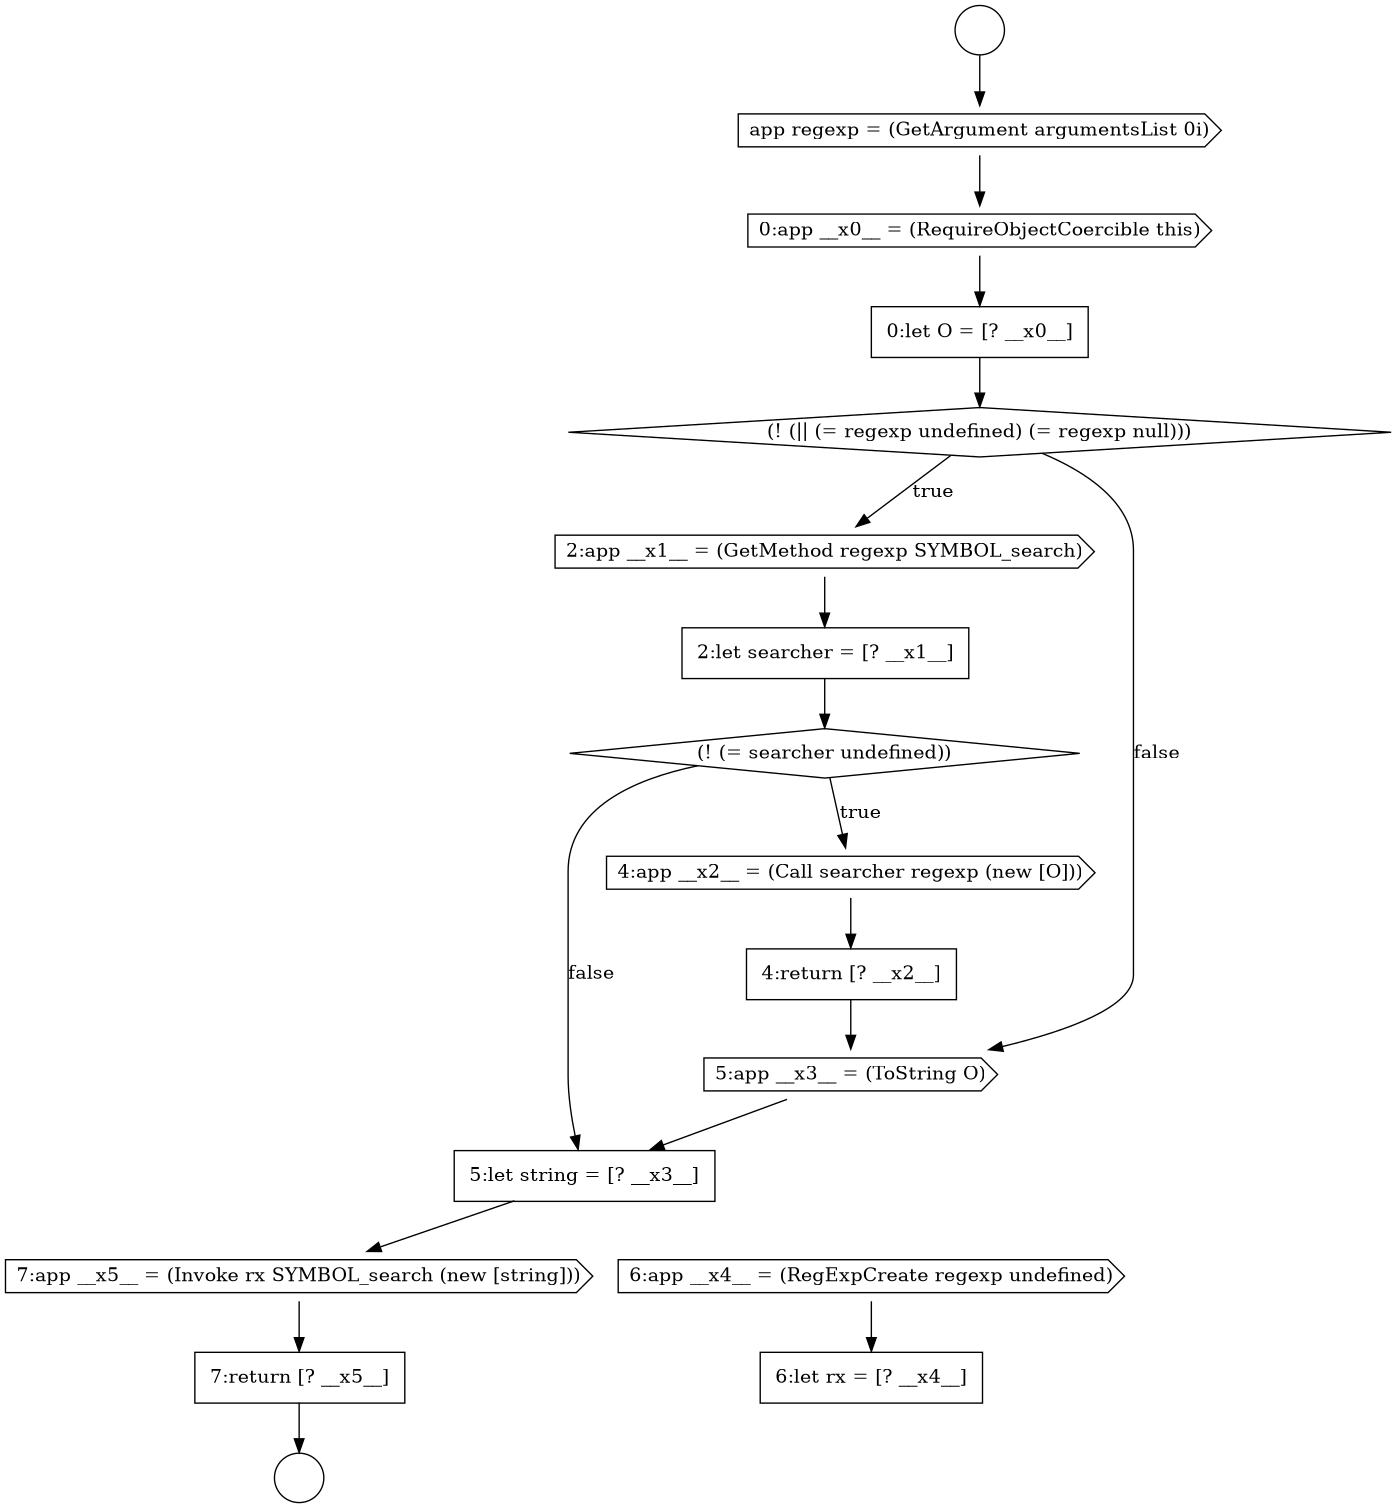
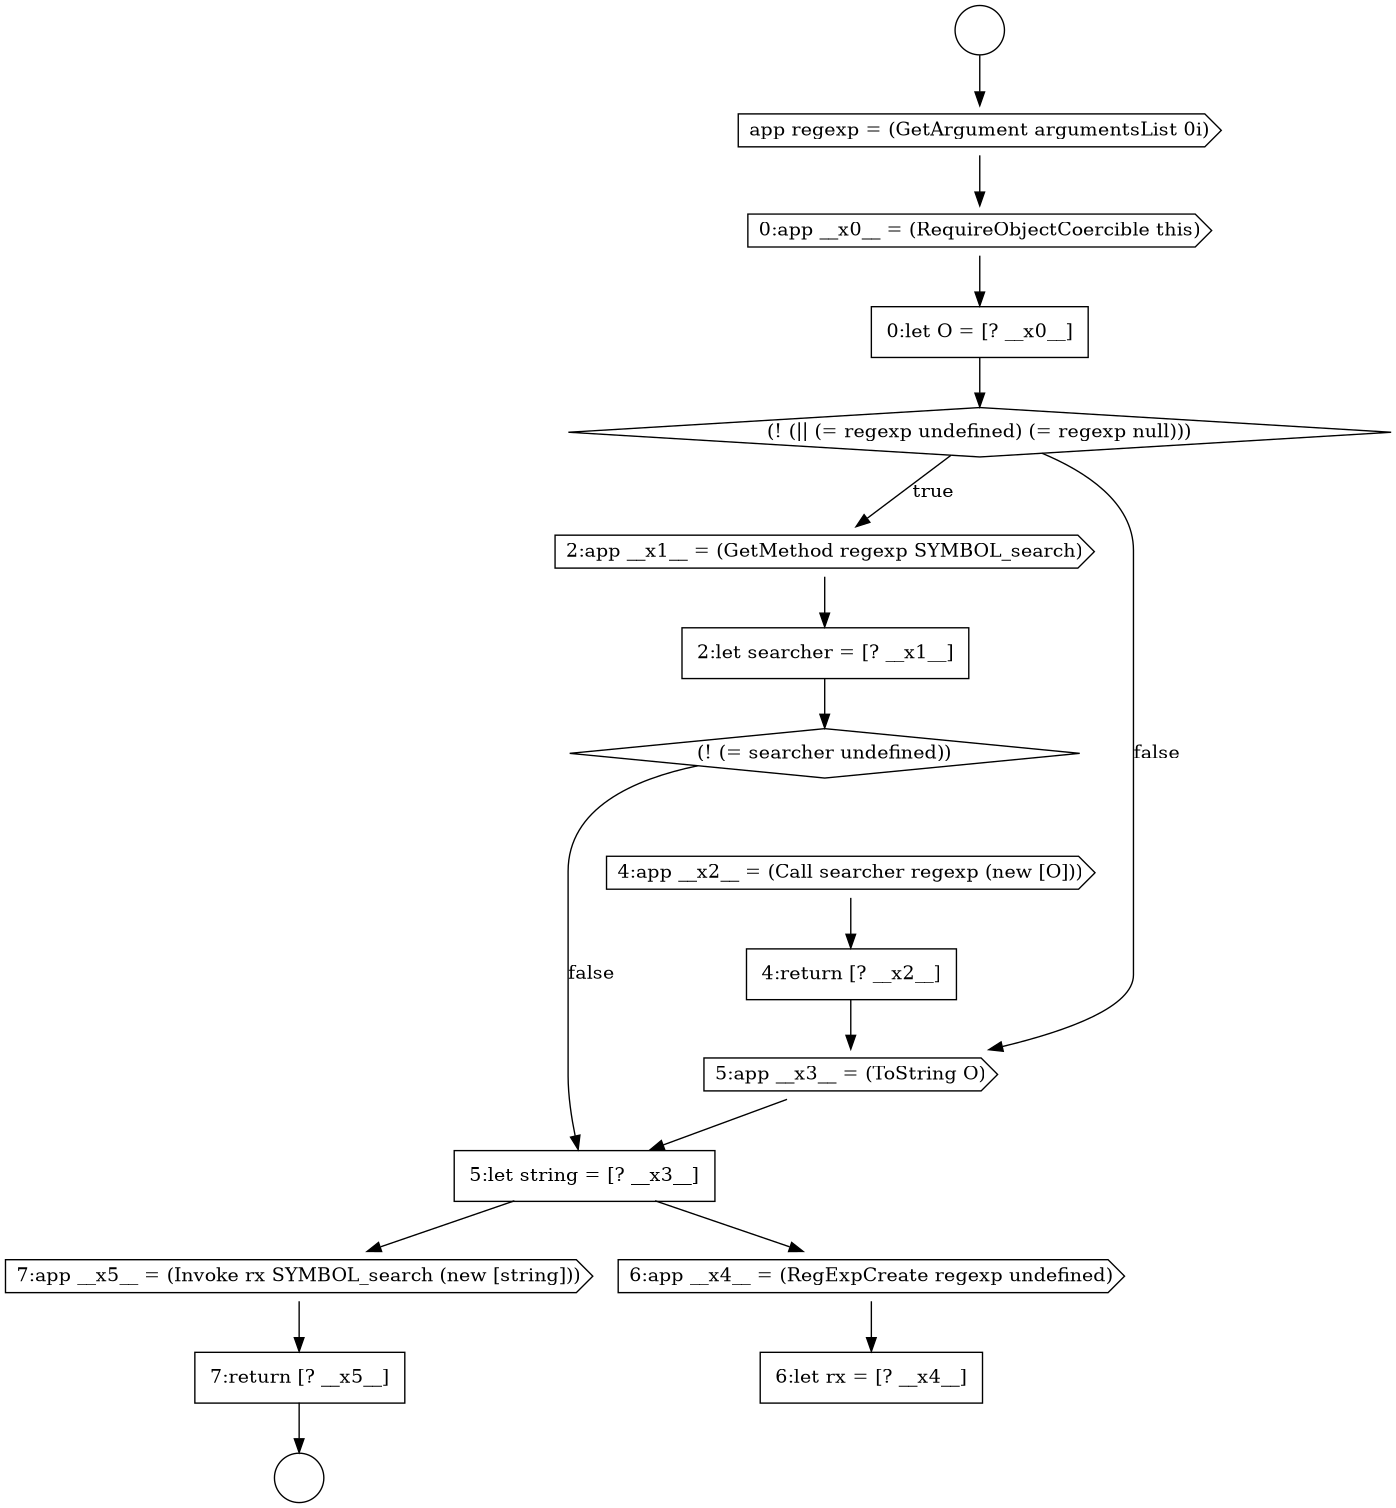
(836, 806) -> none
none -> (722, 1224)
